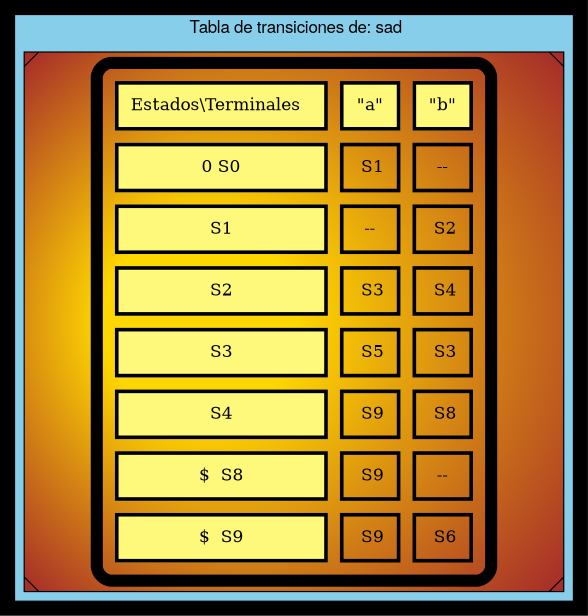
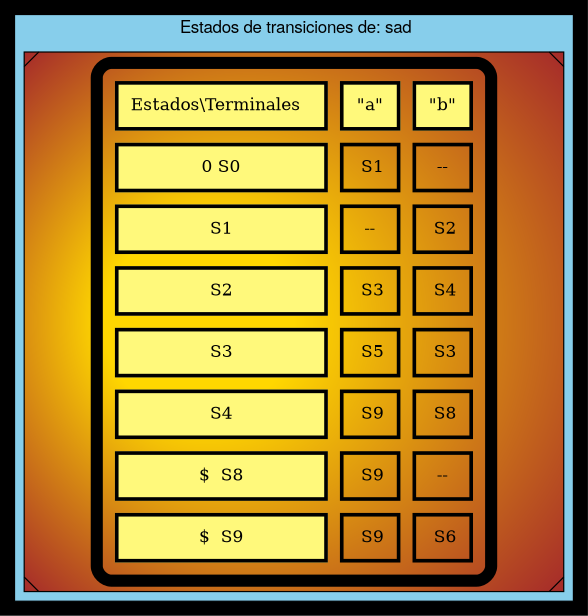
(294, 28) -> (294, 28)
